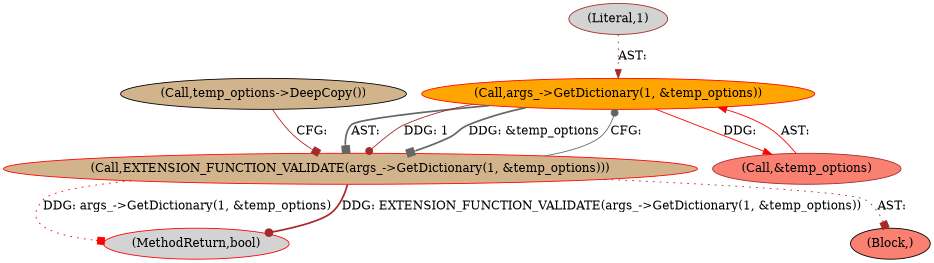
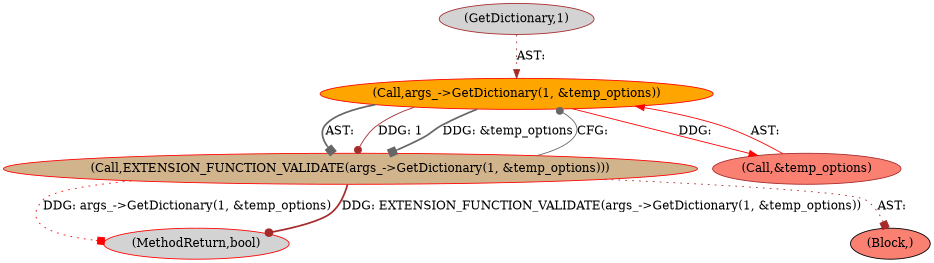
(618, 19) -> (517, 19)
(263, 94) -> none
